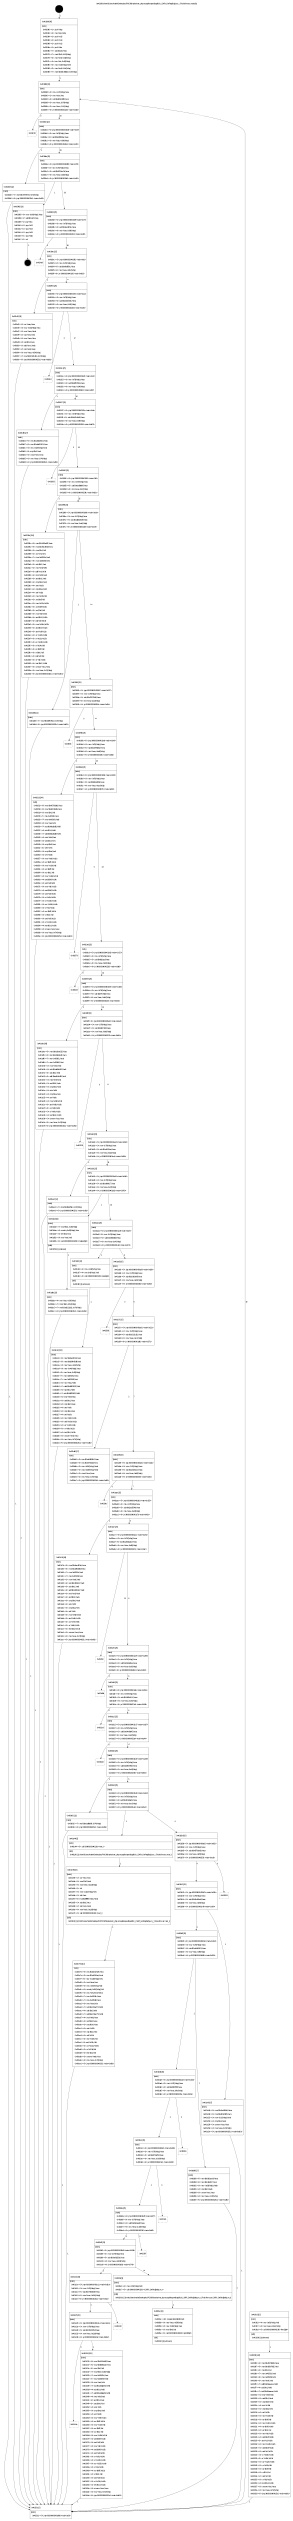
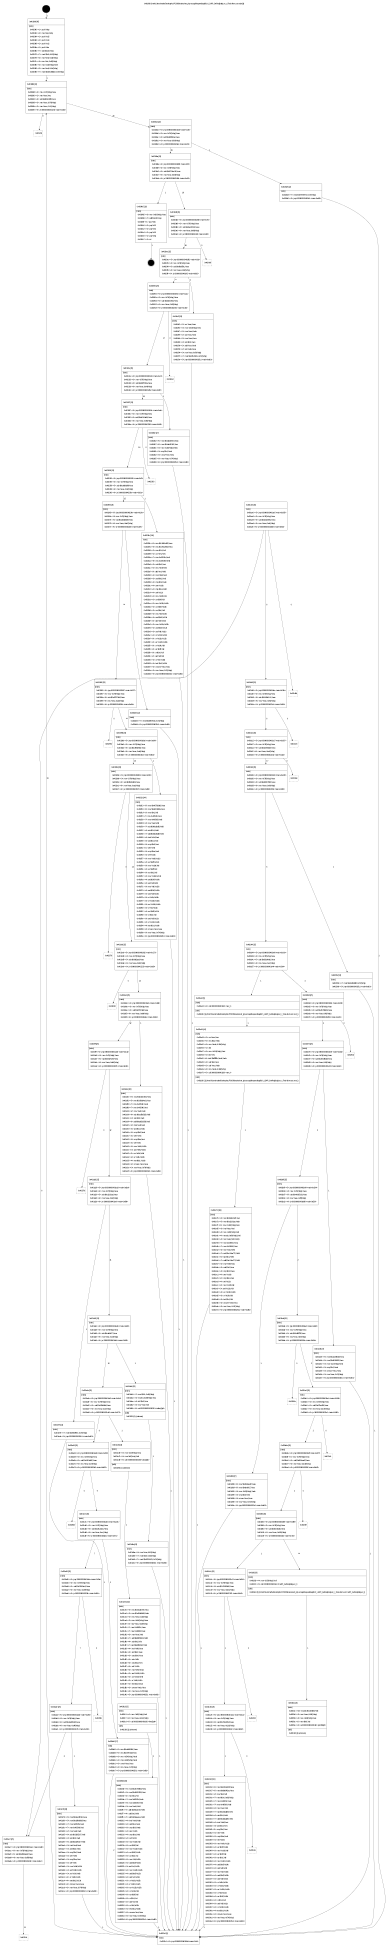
(128, 1598) -> (41, 1115)
none -> (107, 1872)
